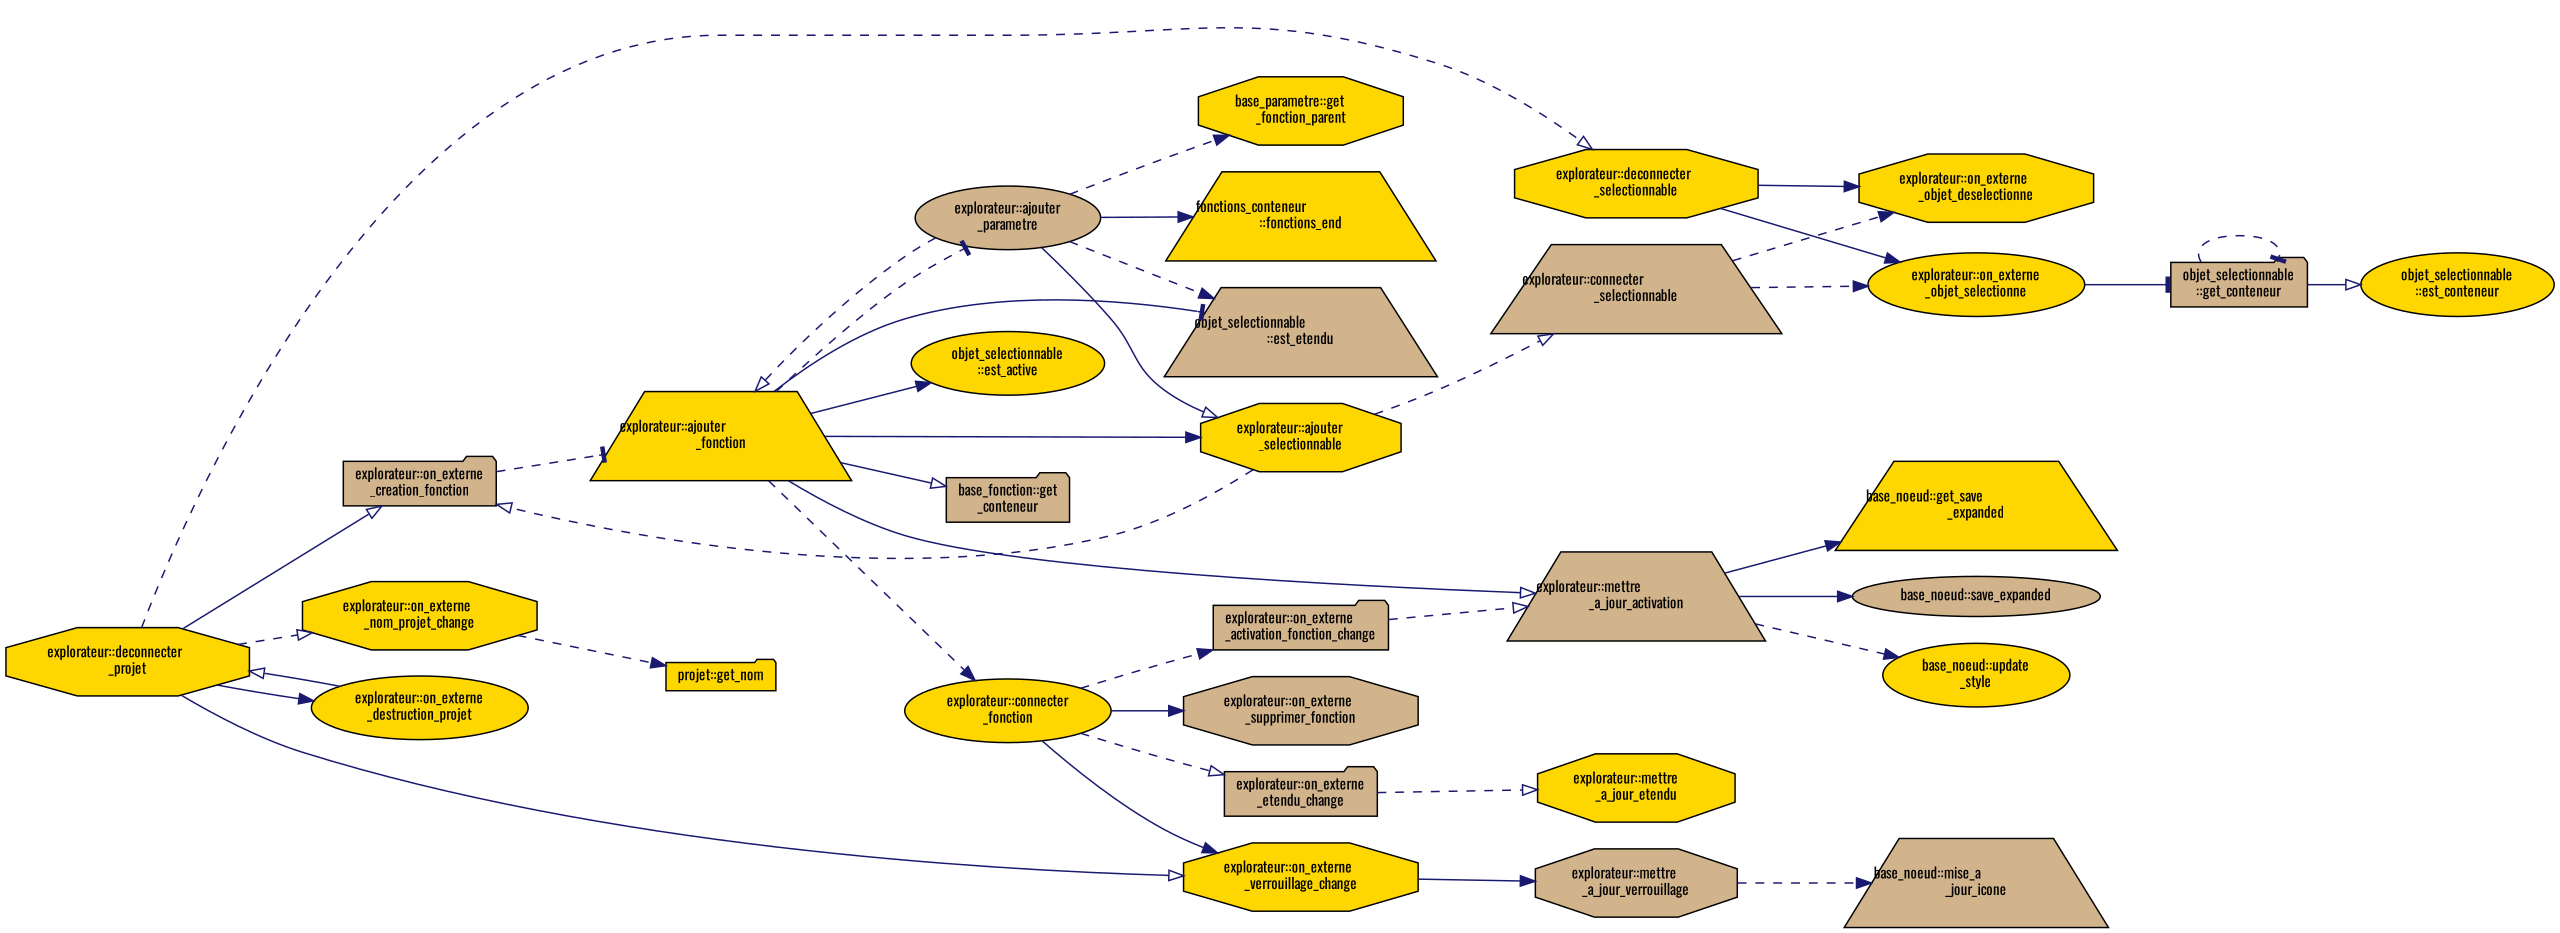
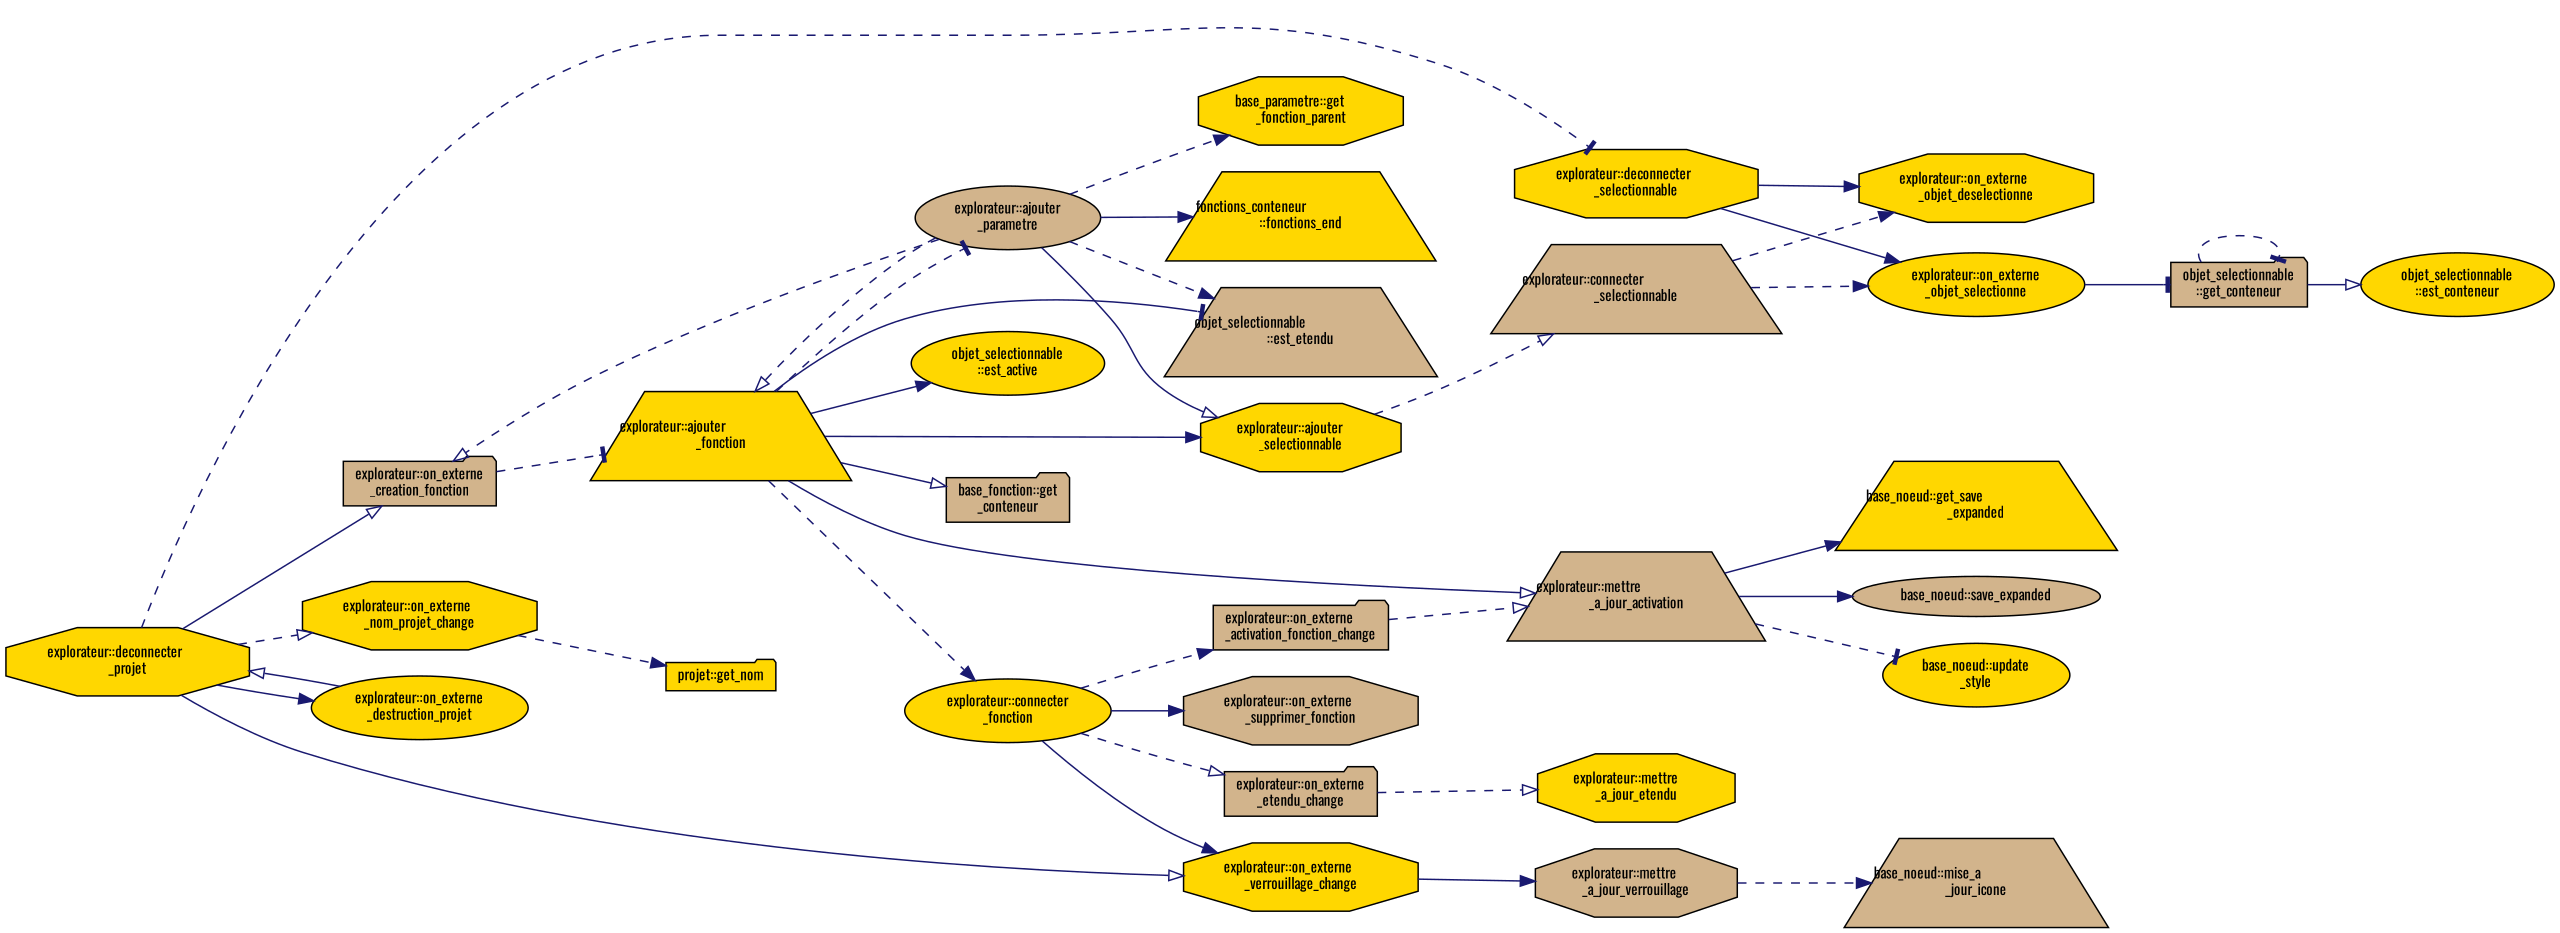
(725, 35) -> (725, 35)
(888, 558) -> (695, 330)
(1820, 639) -> (1820, 639)
